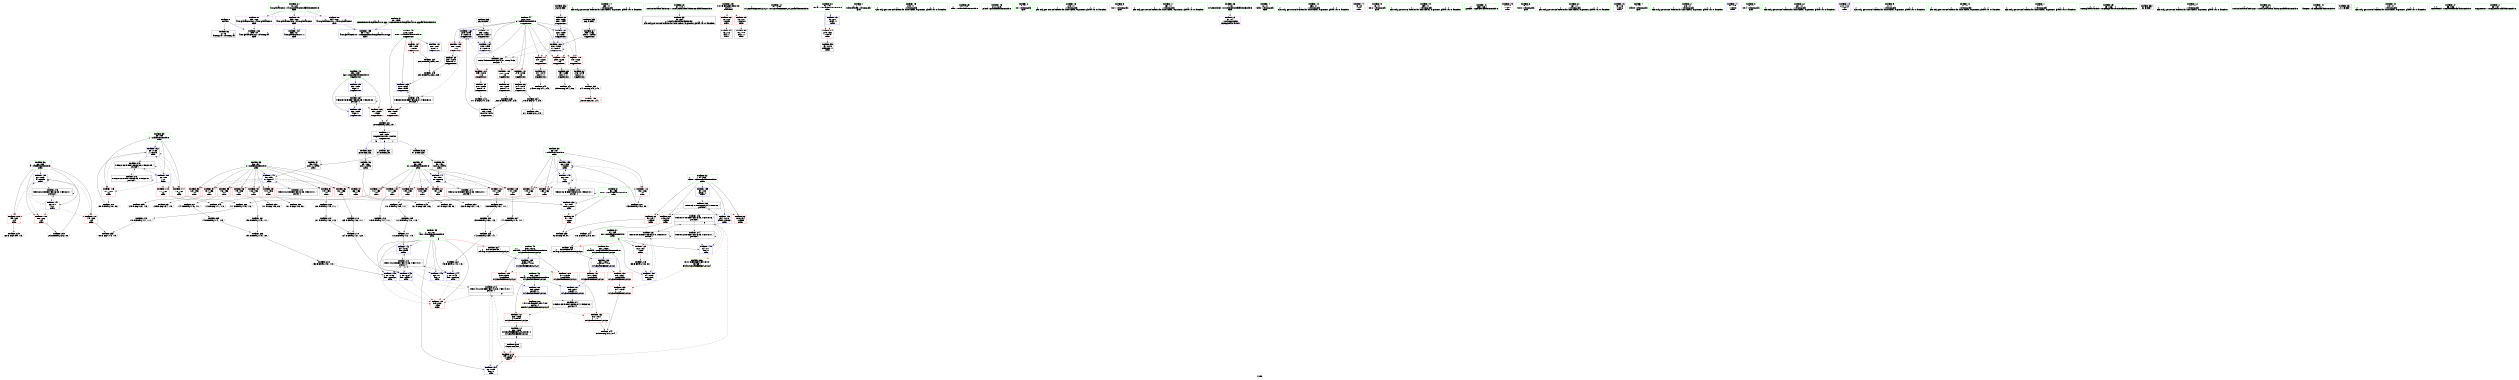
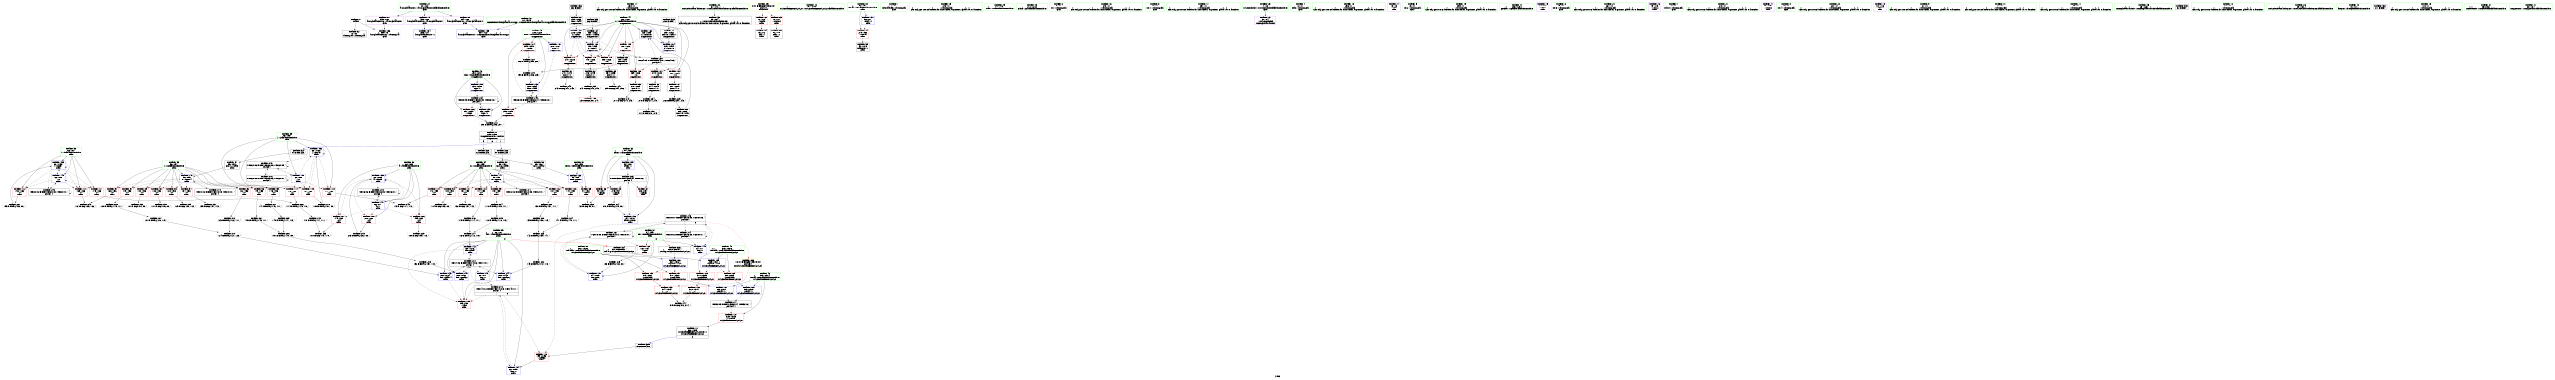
none -> (329, 152)
(578, 241) -> (620, 211)
(535, 304) -> none
